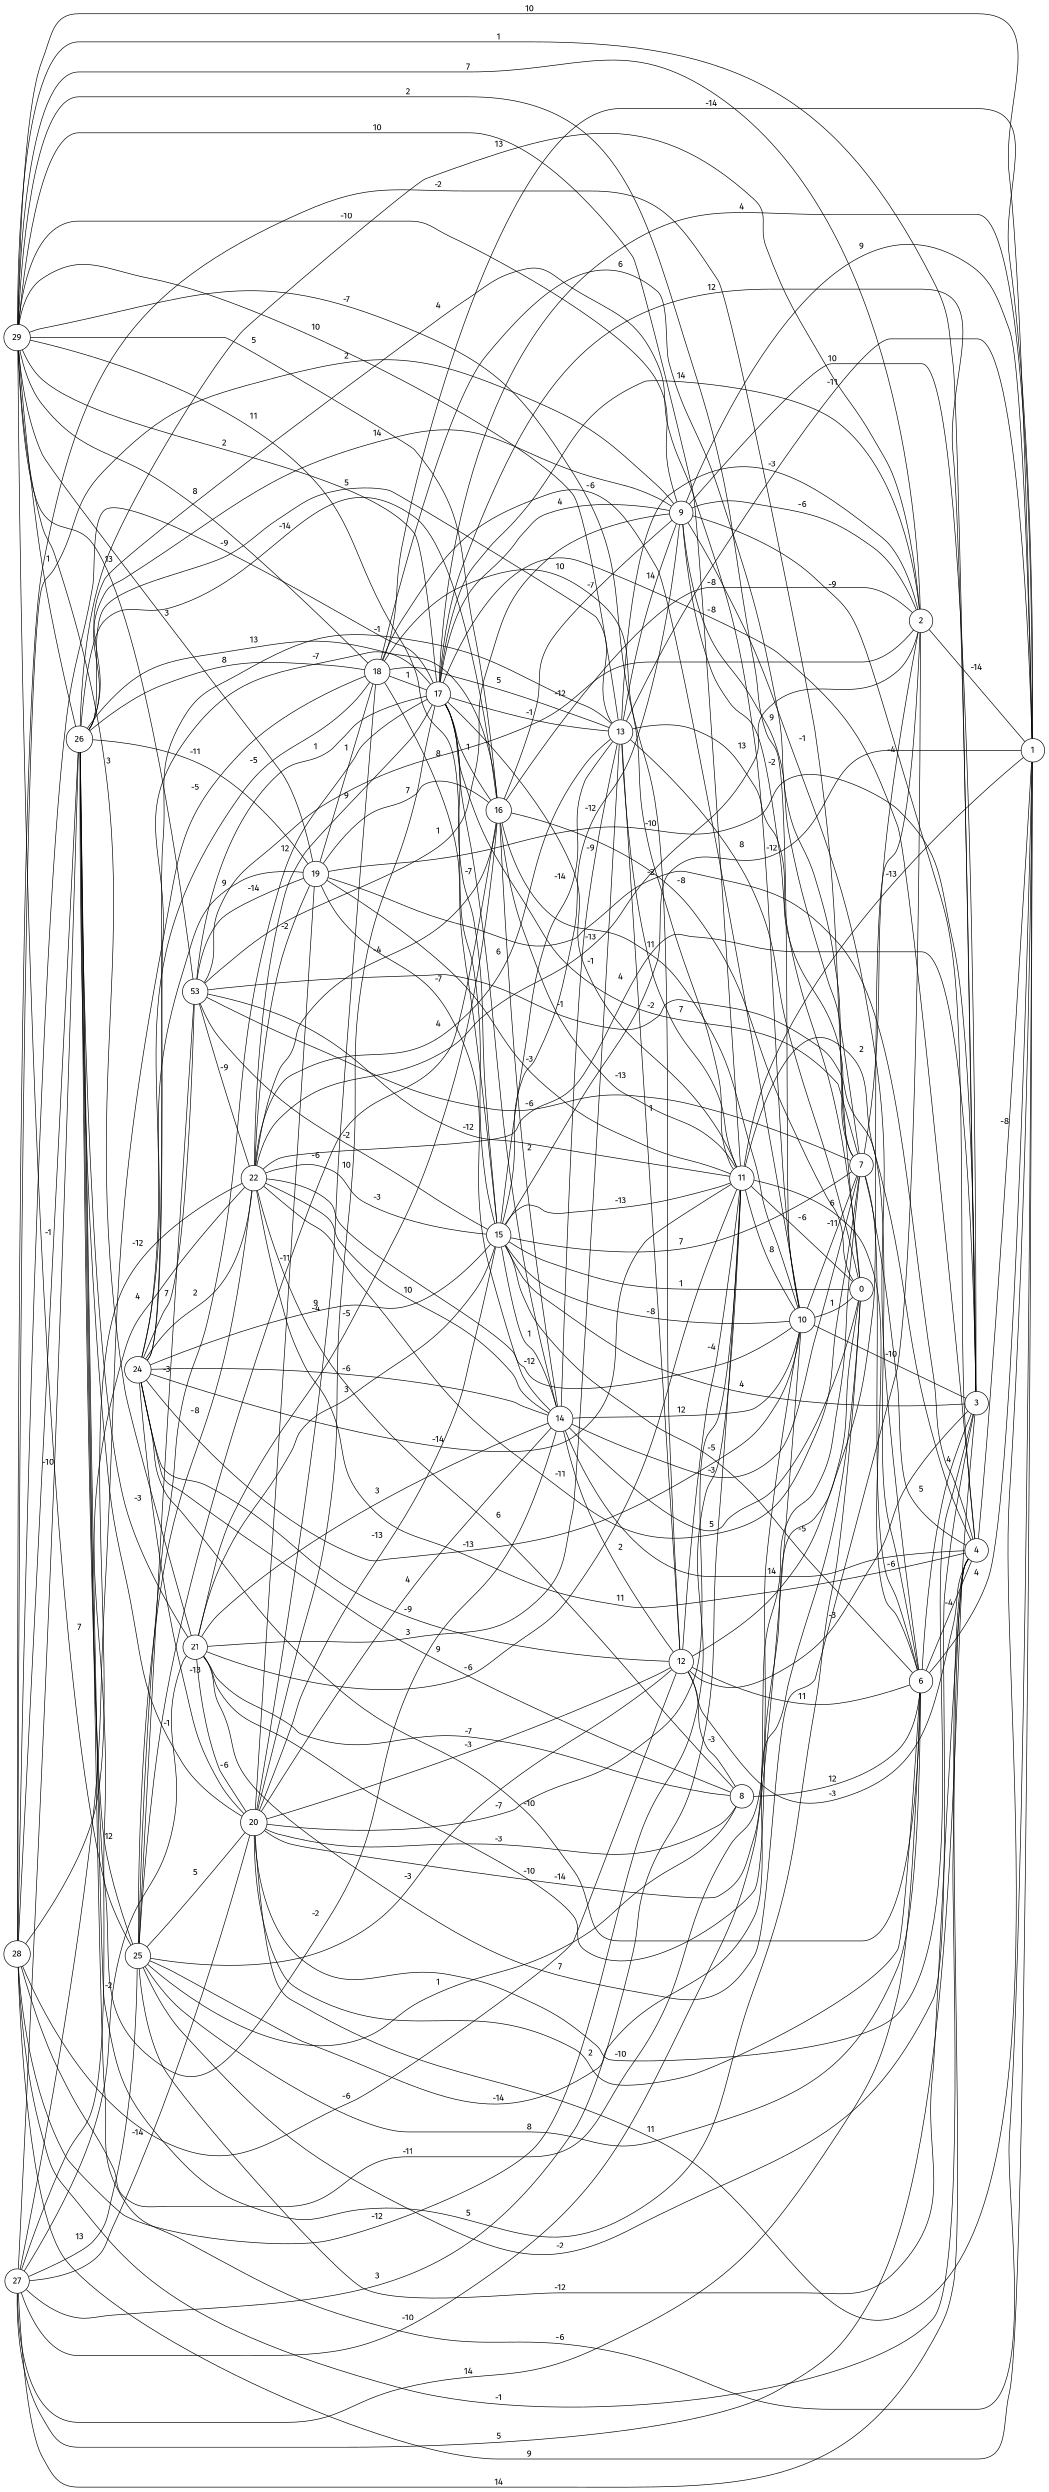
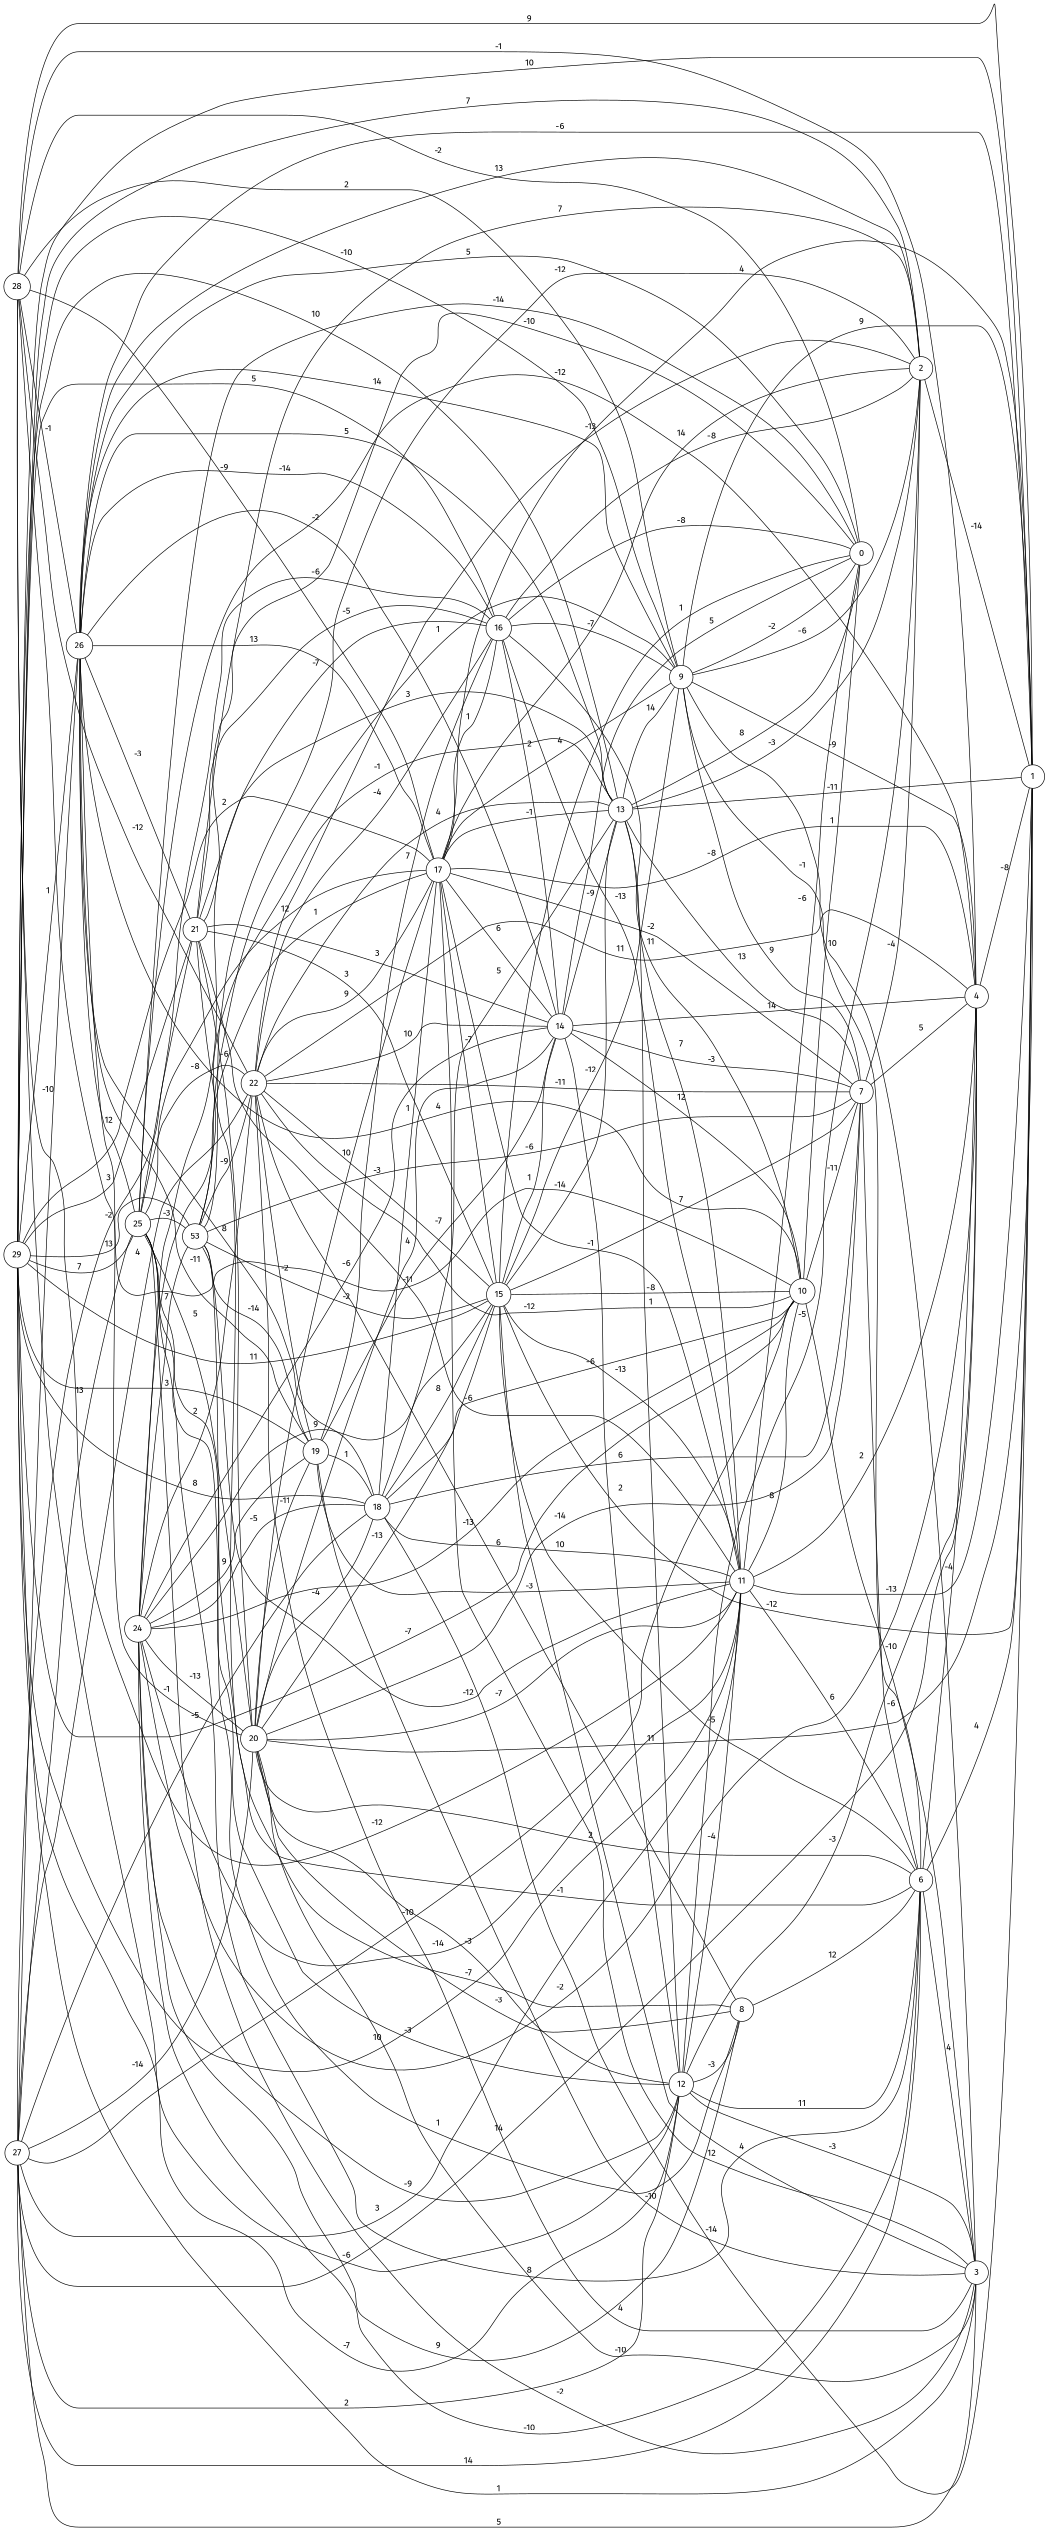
(408, 92) -> (408, 1631)
(853, 965) -> (693, 1842)
none -> (359, 2408)
